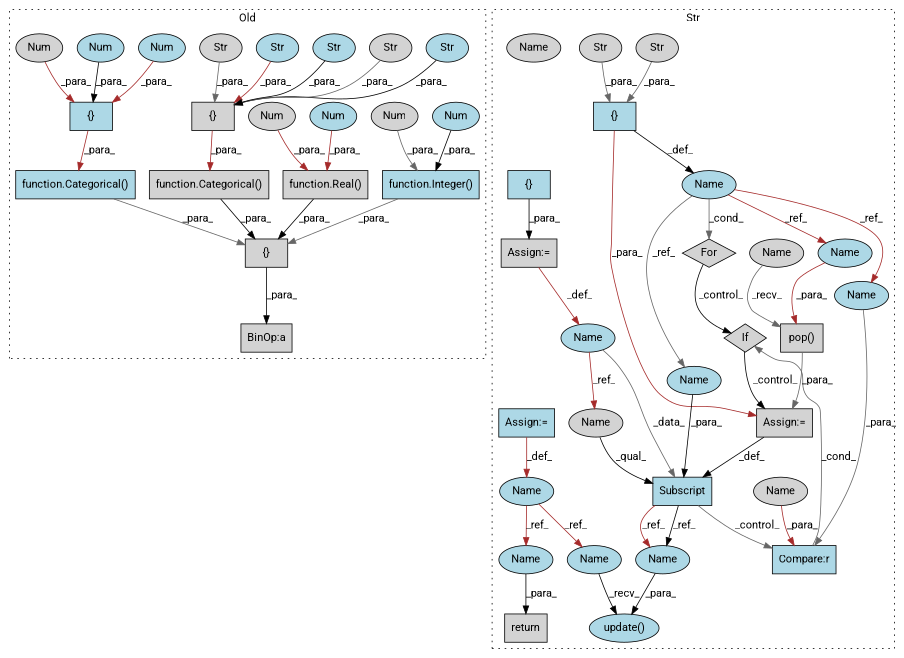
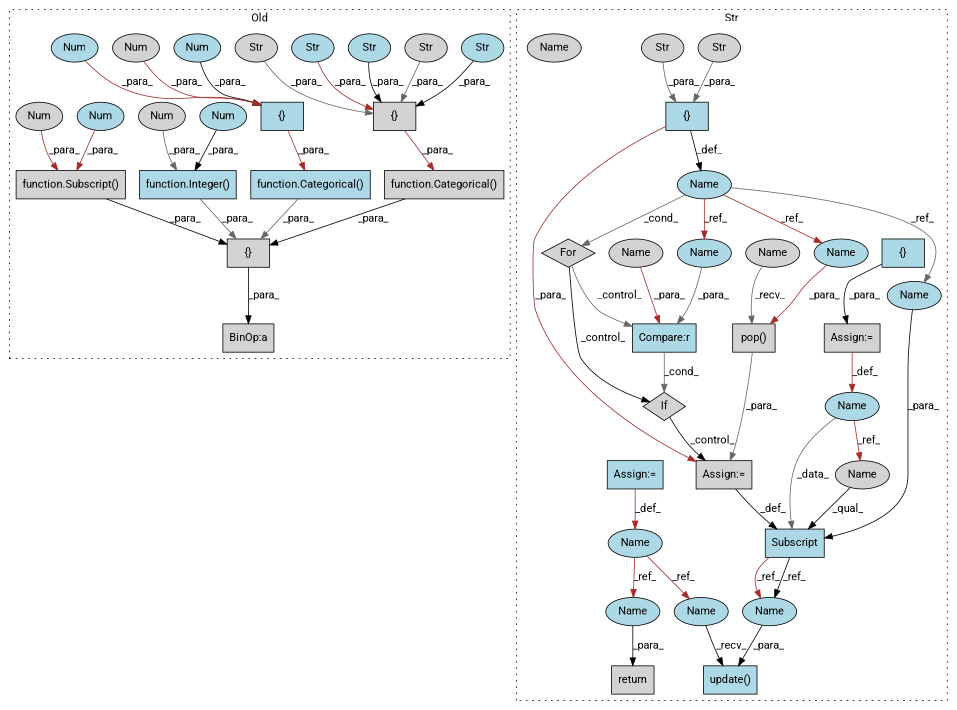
(325, 185) -> (71, 185)
(730, 528) -> (590, 302)
(624, 628) -> (730, 680)
